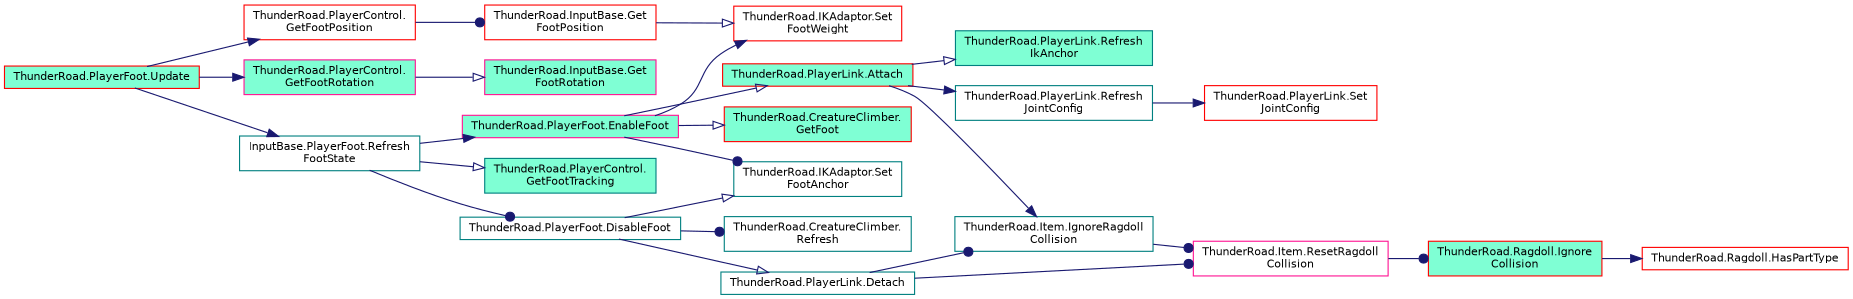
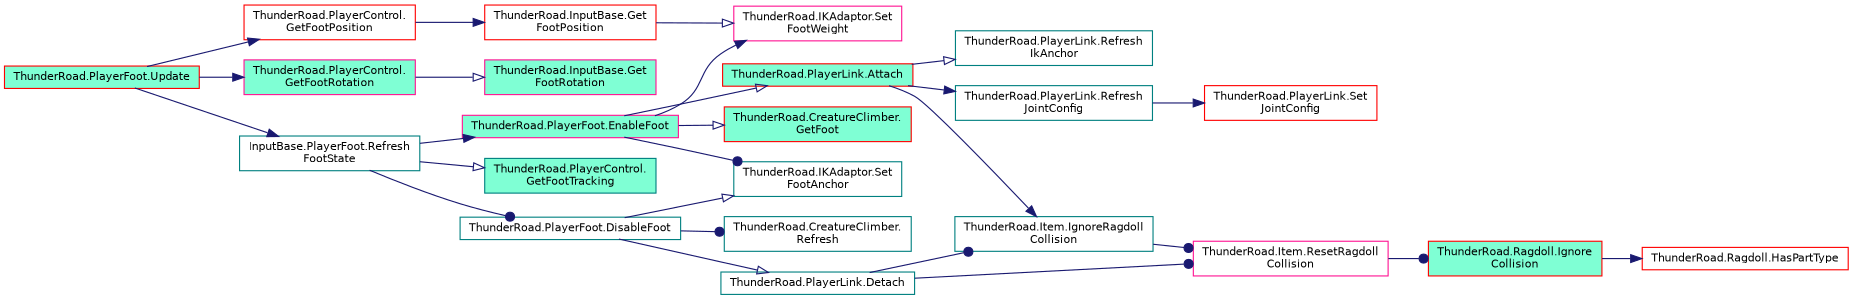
(445, 22) -> (445, 22)
(818, 24) -> (818, 24)
(1054, 48) -> (1054, 48)
